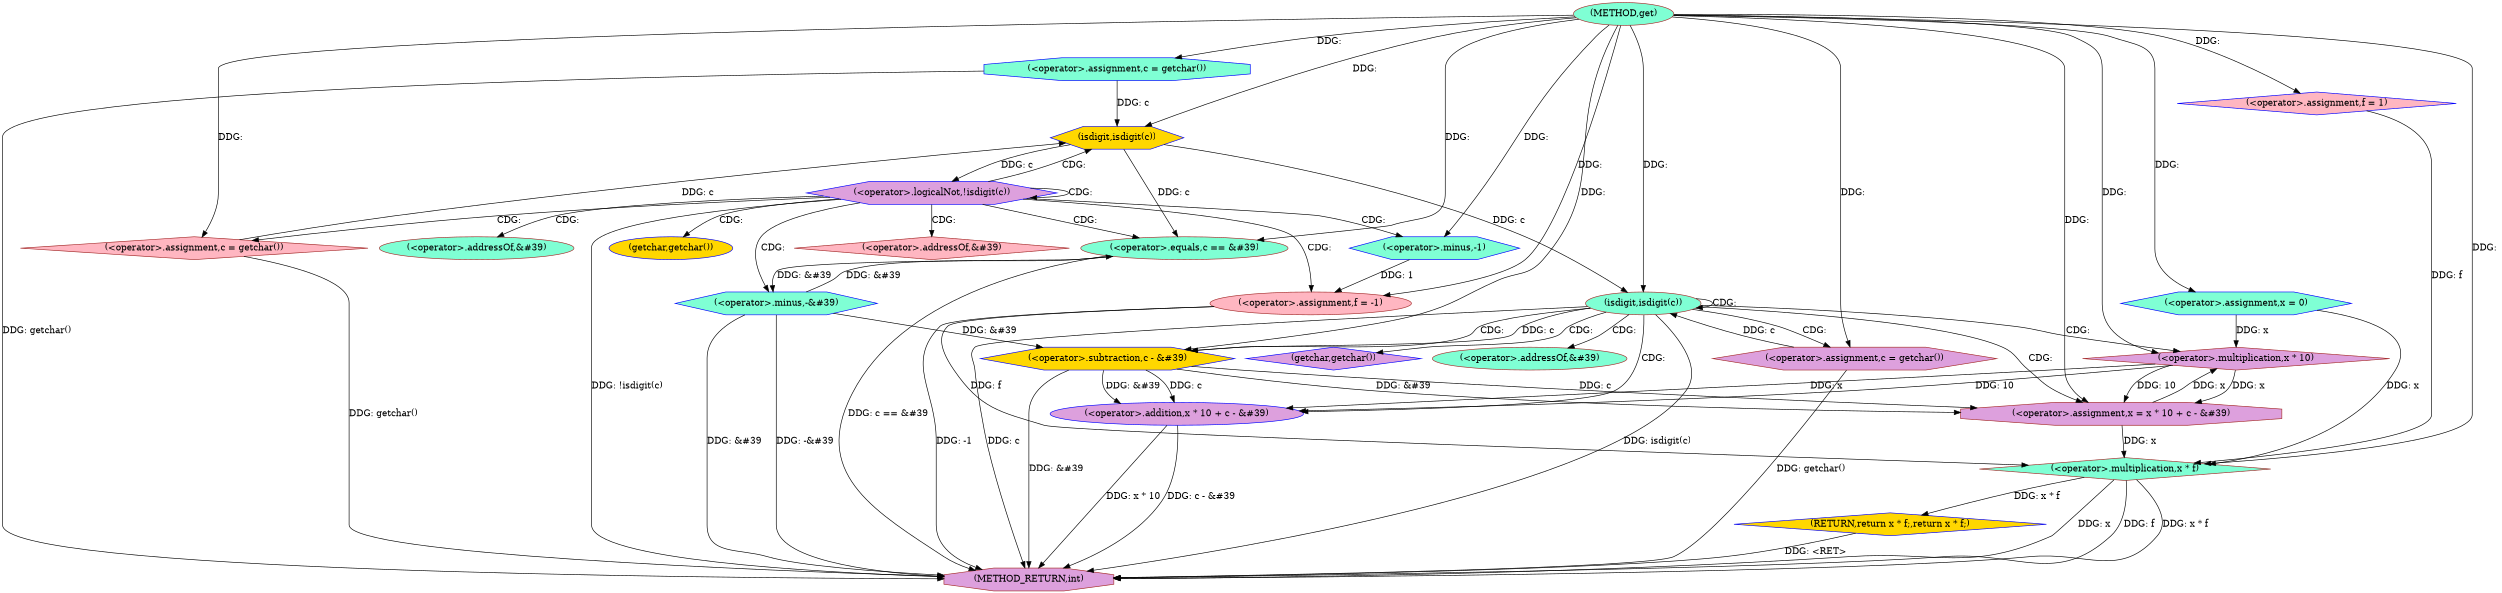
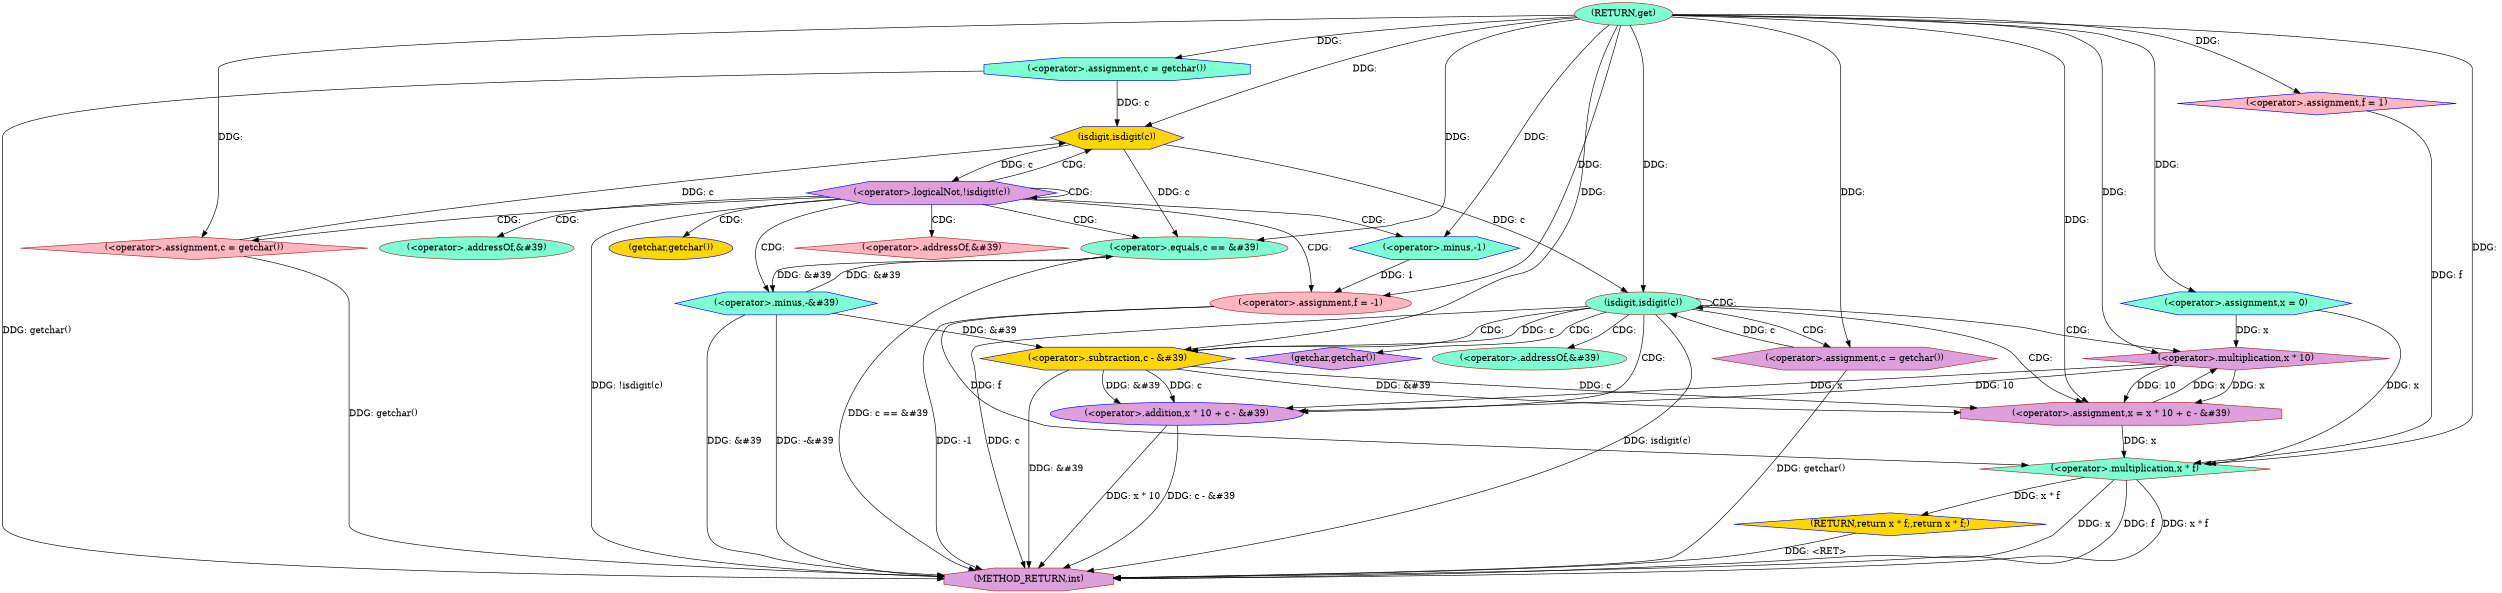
(1624, 14) -> (1624, 14)
